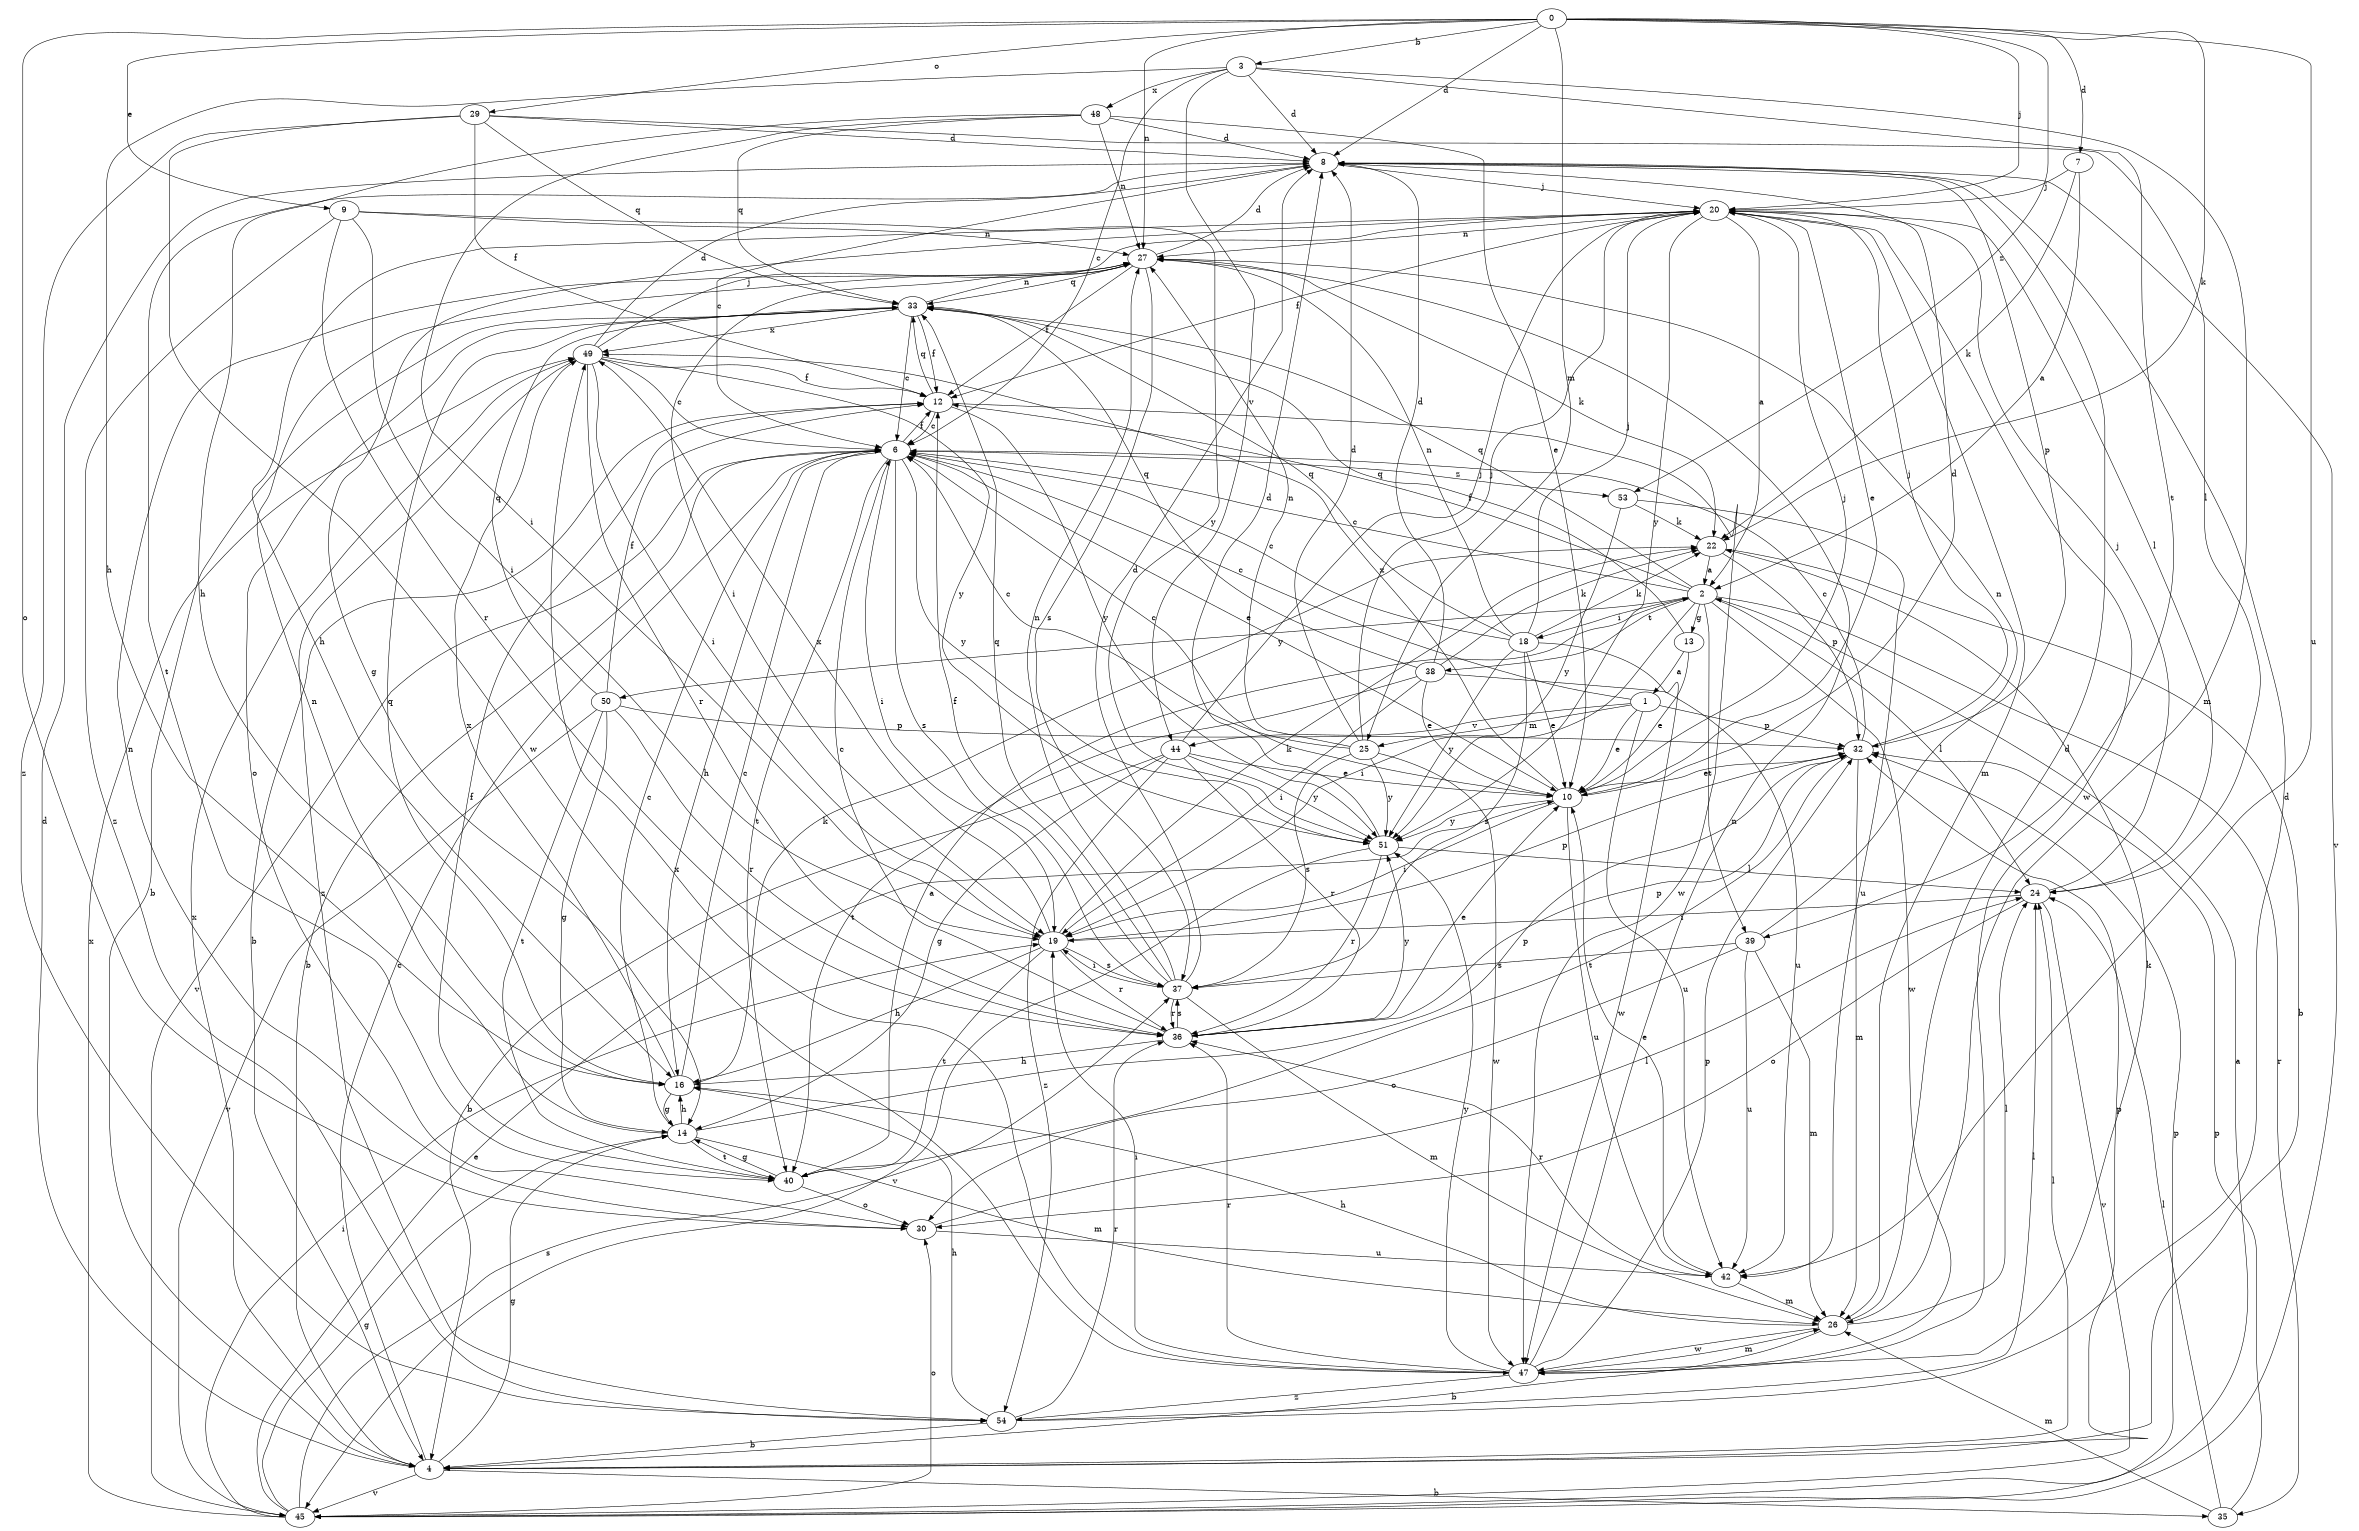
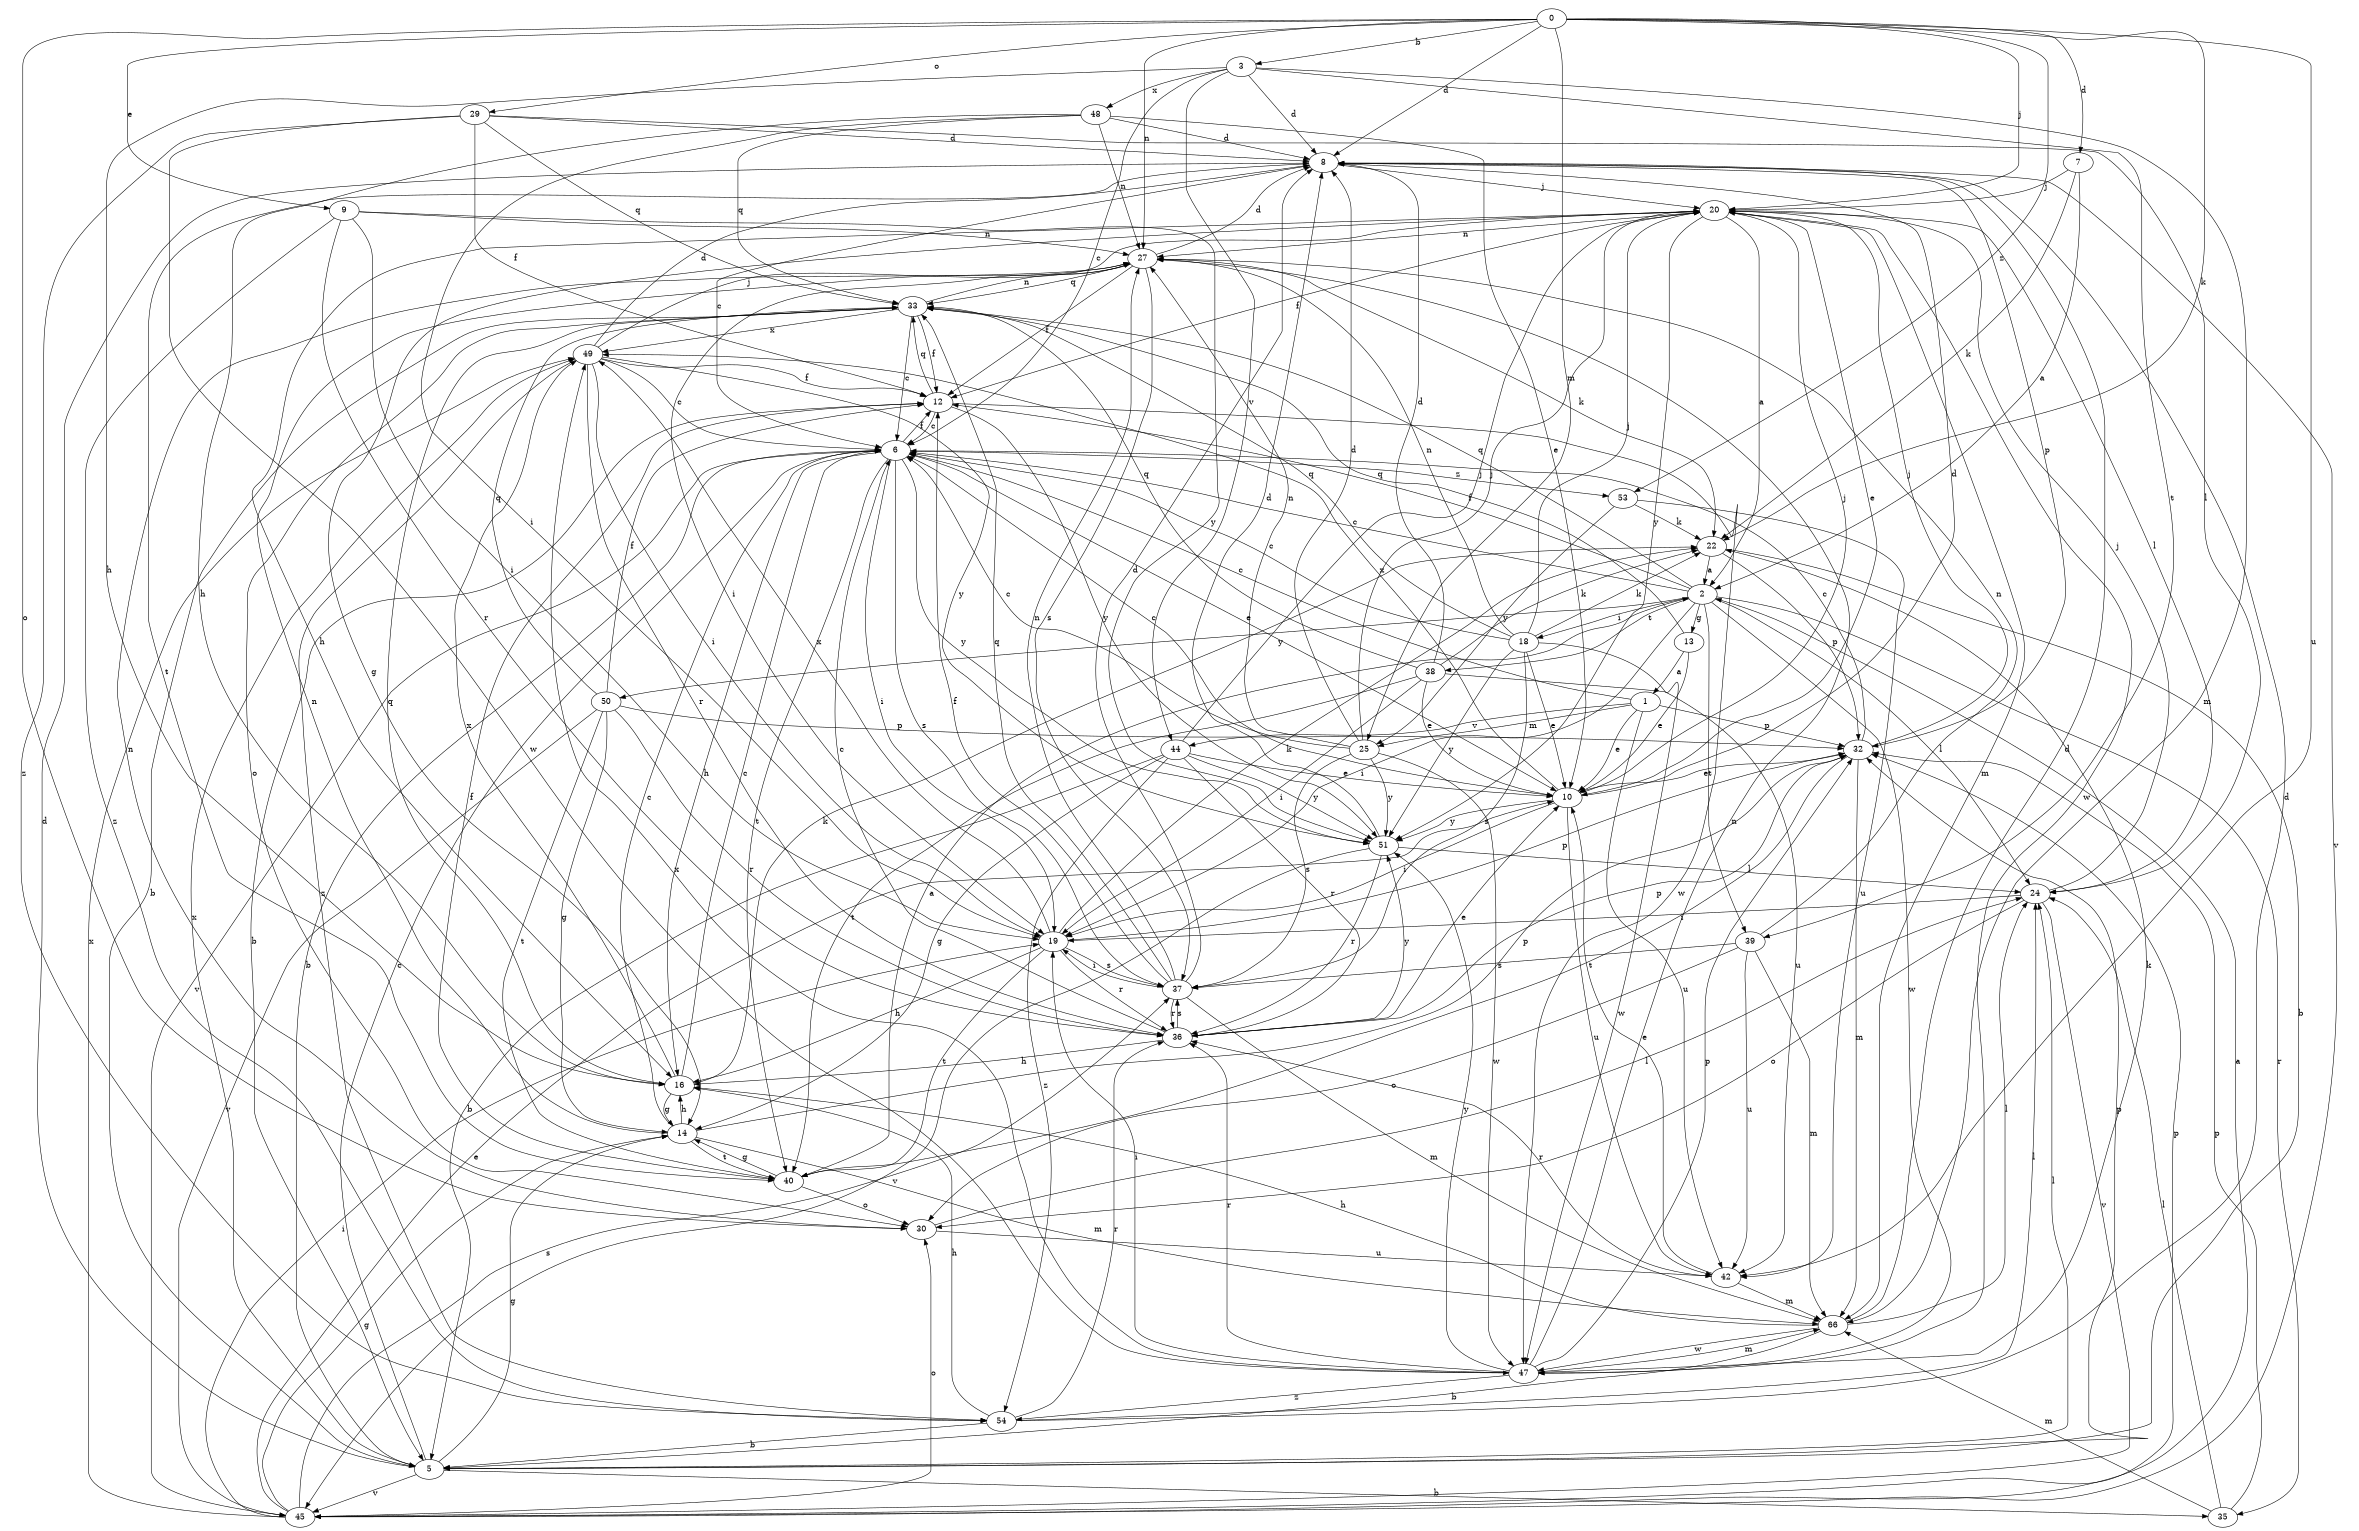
(1550, 690) -> (1507, 610)
(1833, 1325) -> (1833, 1325)
(429, 1469) -> (429, 1469)
